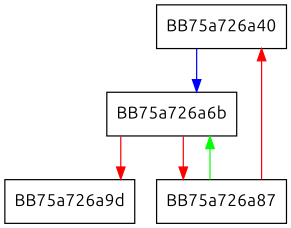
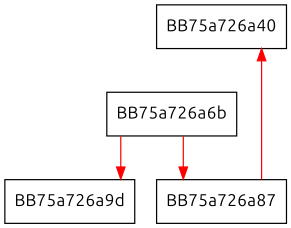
(197, 64) -> none
(210, 164) -> none
